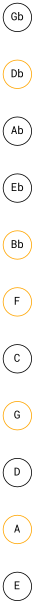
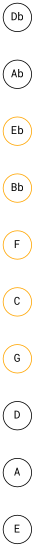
(17, 17) -> none
(17, 74) -> (17, 17)
(17, 188) -> (17, 131)
(17, 359) -> (17, 302)
(17, 529) -> (17, 473)
